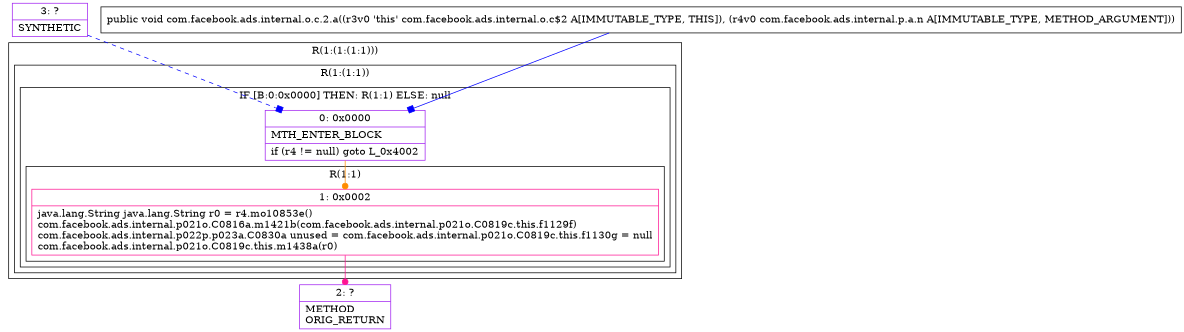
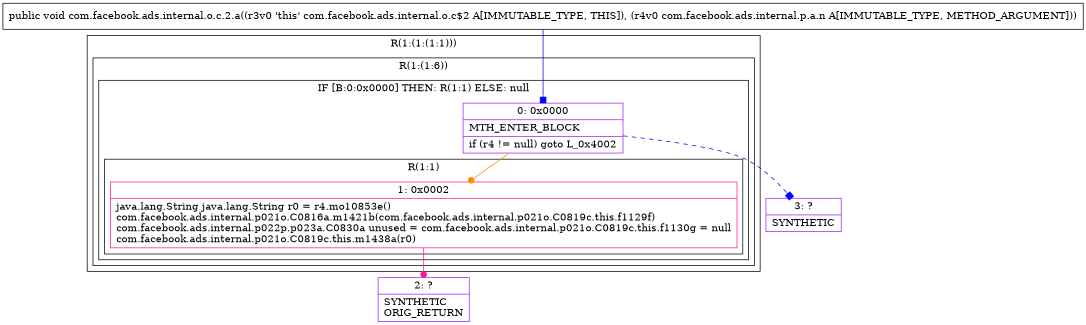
(181, 71) -> (711, 149)
(345, 73) -> (424, 66)
(330, 309) -> (416, 302)
